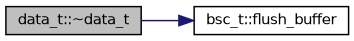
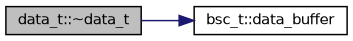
(271, 21) -> (271, 21)
